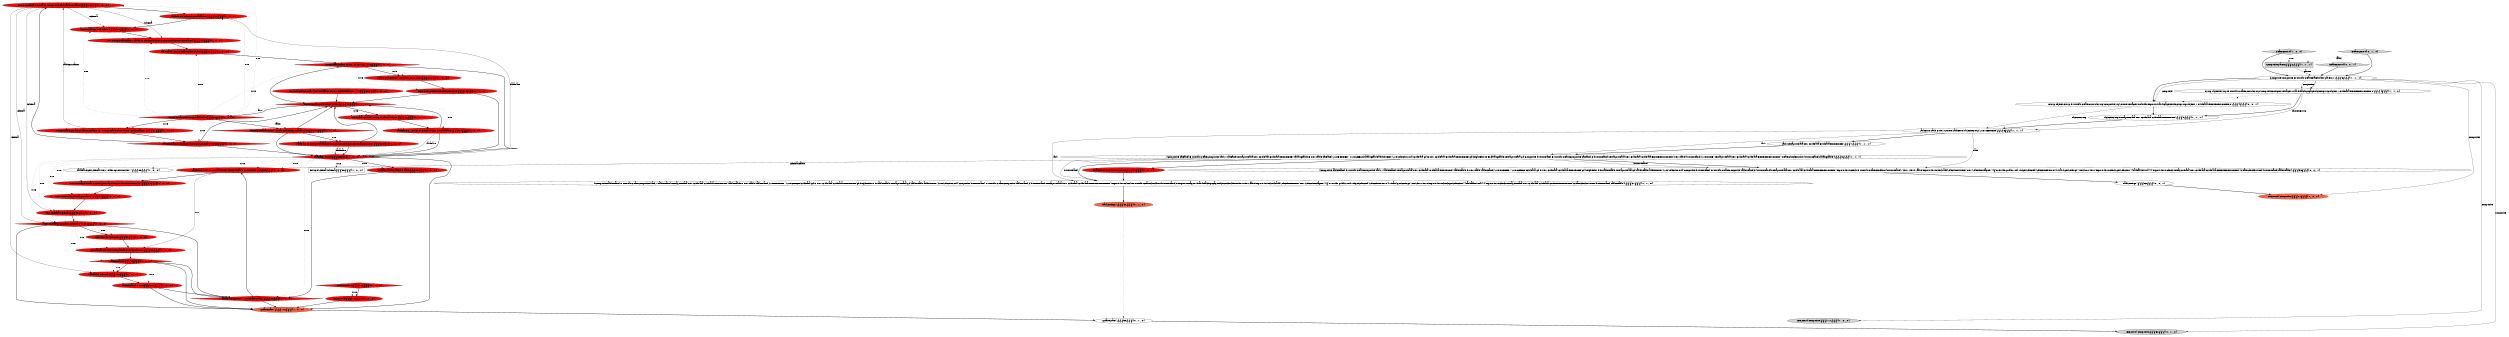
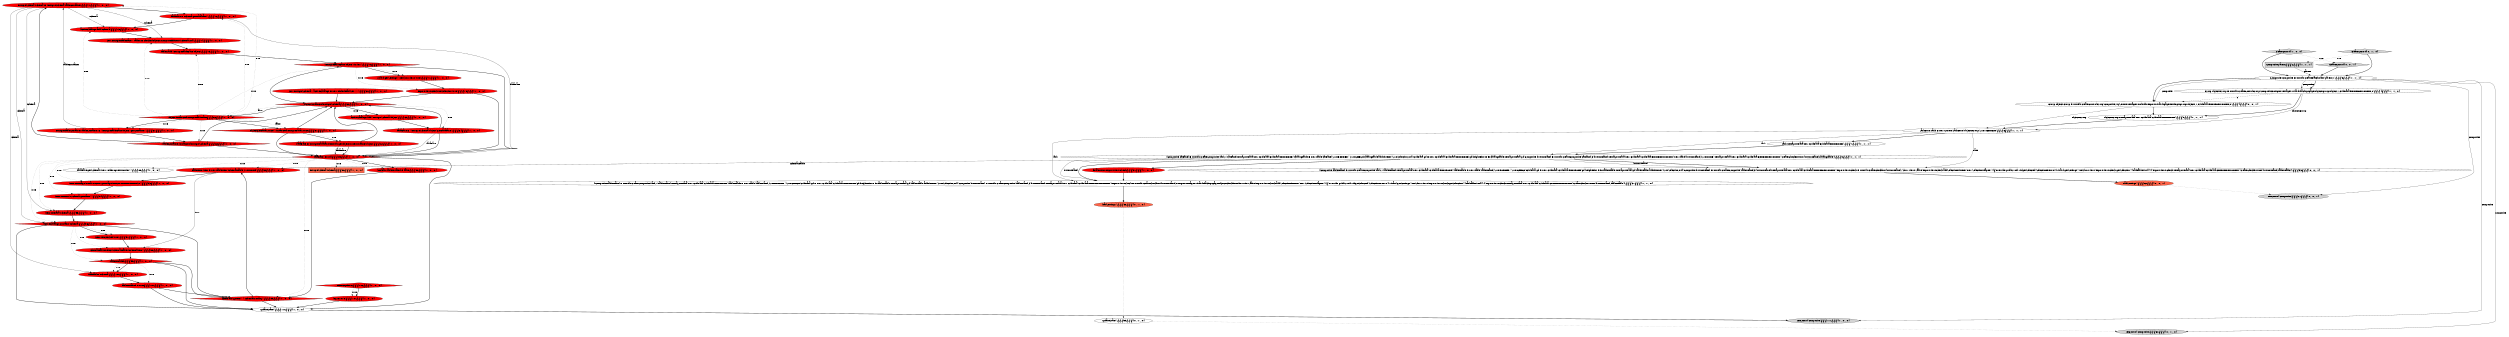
(2289, 57) -> (2315, 58)
(2339, 58) -> (2339, 58)
(336, 170) -> (336, 170)
(2144, 183) -> (2144, 183)
(2217, 190) -> (2217, 190)
(2293, 197) -> (2293, 197)
(282, 310) -> (282, 310)
(702, 315) -> (1049, 315)
(1634, 326) -> (1634, 326)
